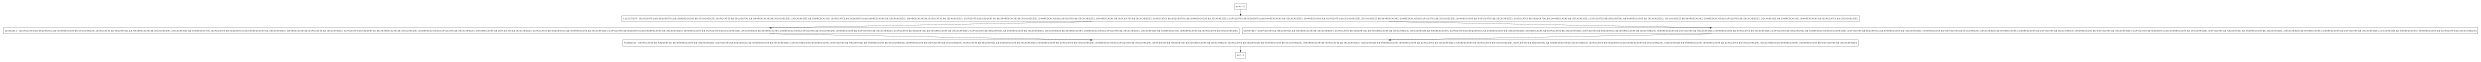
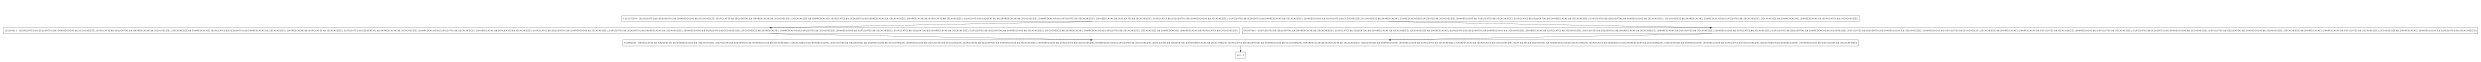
(1241, 6) -> none
